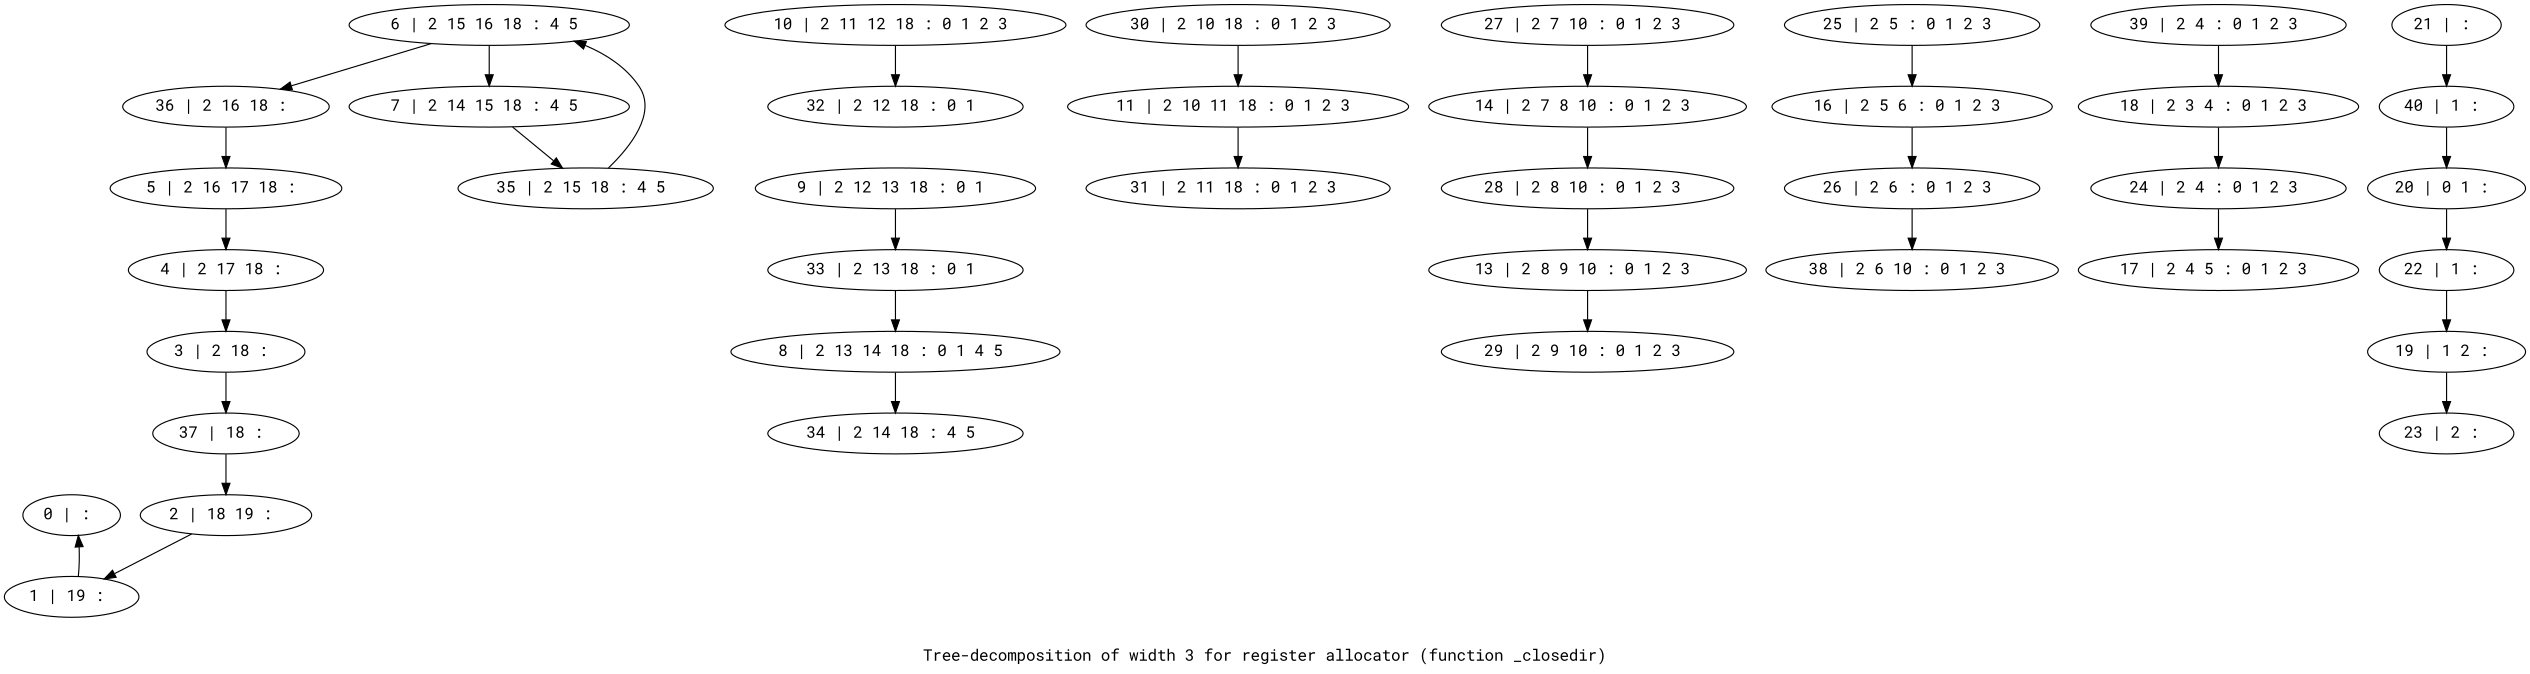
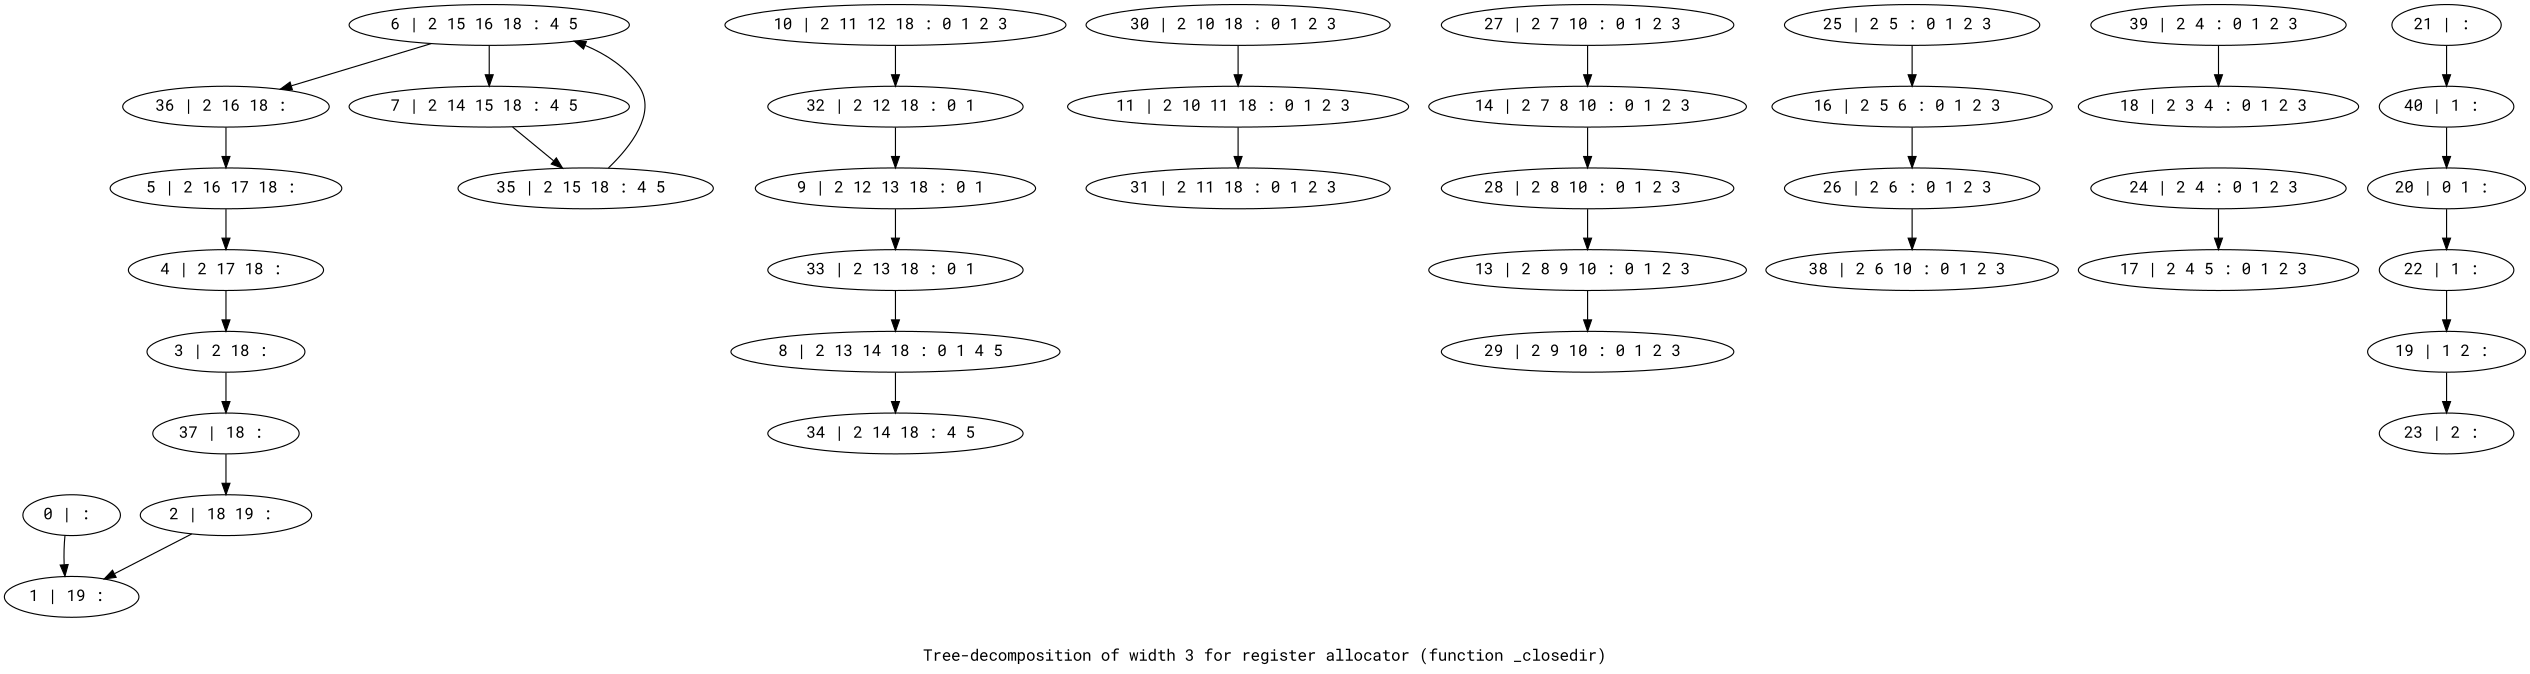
none -> (895, 142)
(2218, 142) -> none
(79, 562) -> (64, 550)
